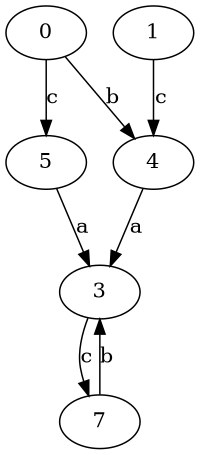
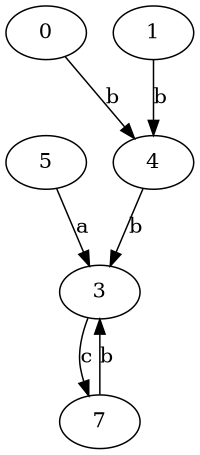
(46, 90) -> none
(161, 98) -> (161, 98)
(136, 227) -> (136, 227)
